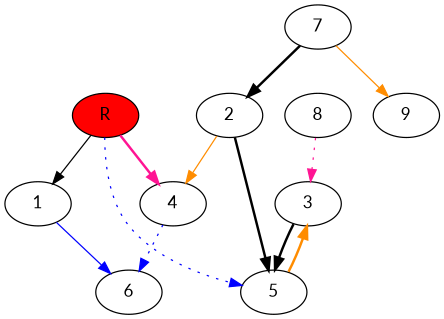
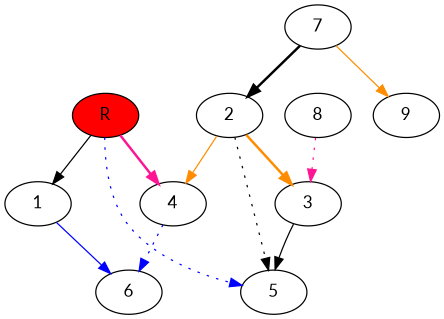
(250, 198) -> (250, 198)
(286, 241) -> (286, 241)
(296, 255) -> (265, 155)
